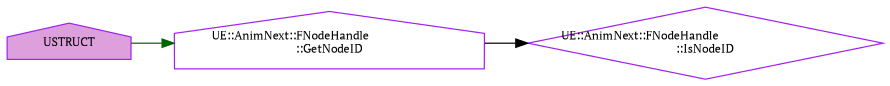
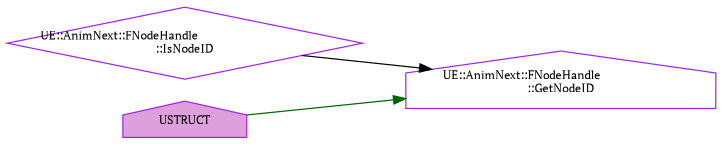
(500, 43) -> (361, 62)
